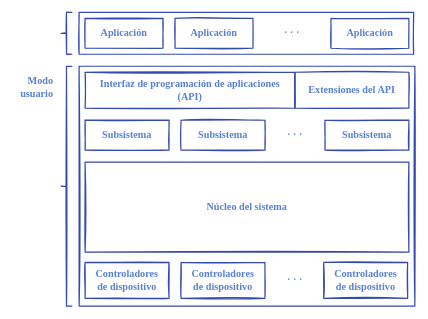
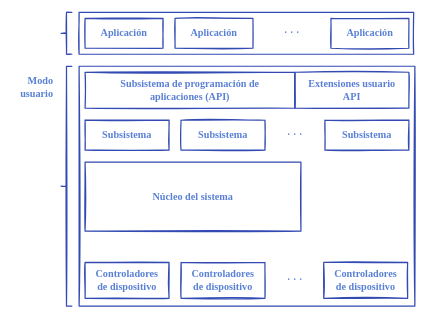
(190, 90) -> (190, 90)
(352, 90) -> (352, 90)
(247, 207) -> (193, 197)
